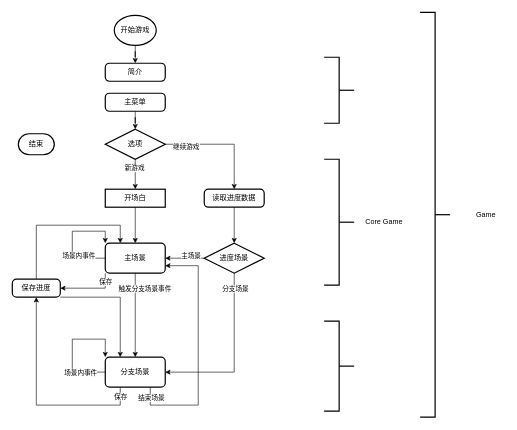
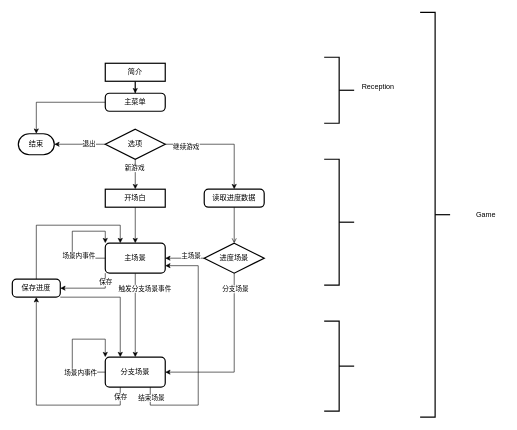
(135, 30) -> none
(135, 56) -> none
(135, 72) -> (135, 72)
none -> (378, 87)
none -> (135, 89)
(135, 120) -> (36, 102)
none -> (89, 144)
(384, 222) -> none
(234, 237) -> (234, 239)
